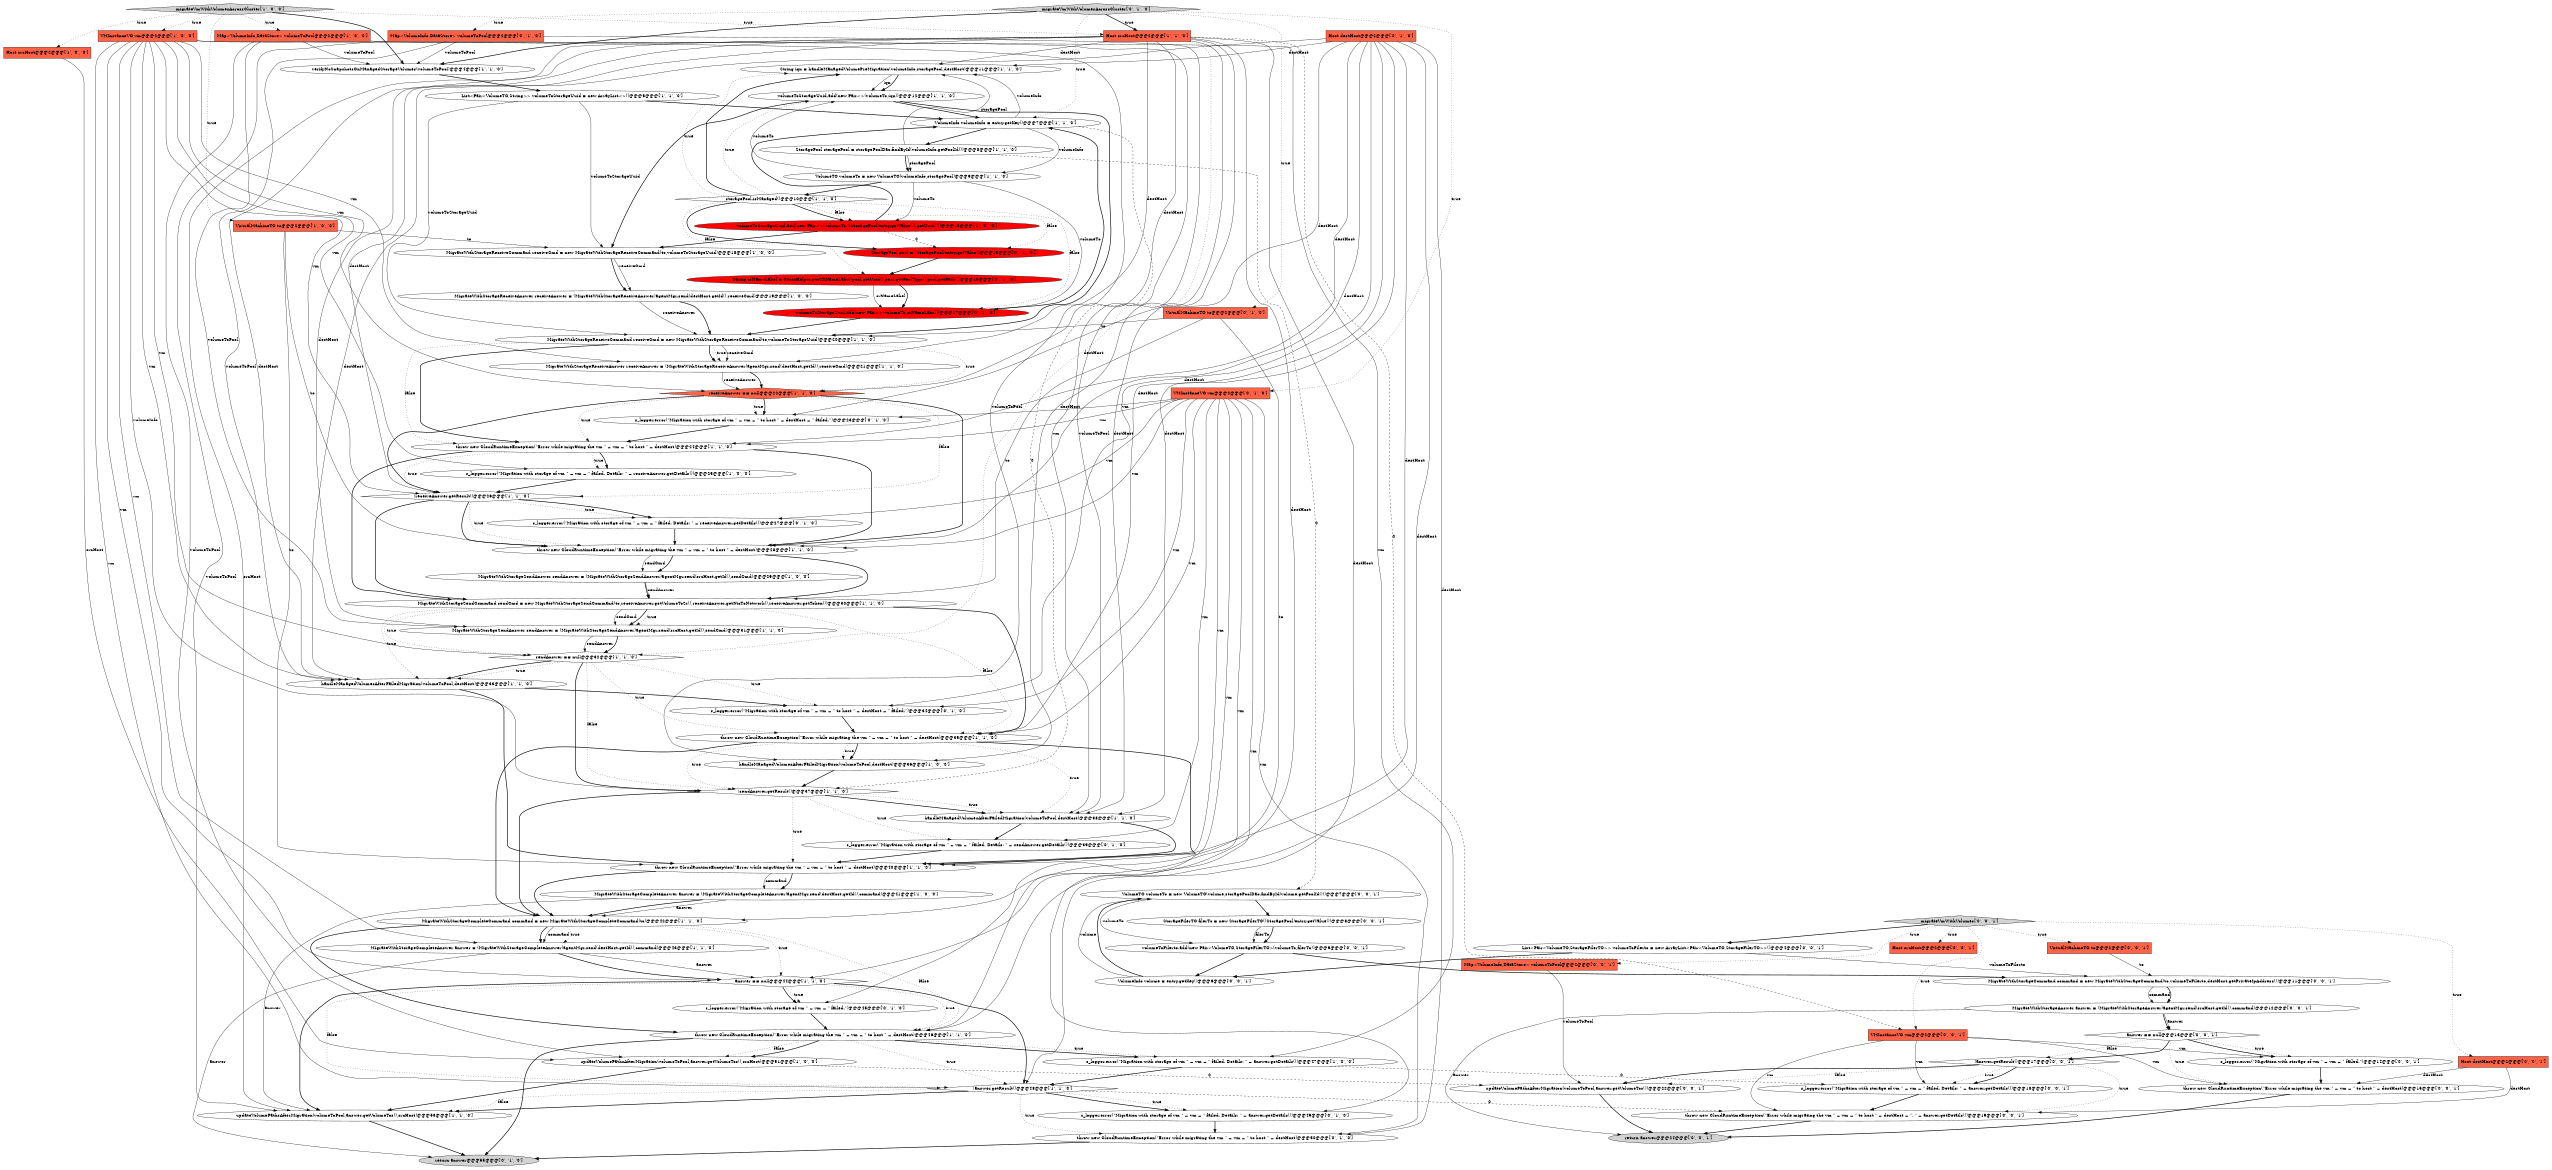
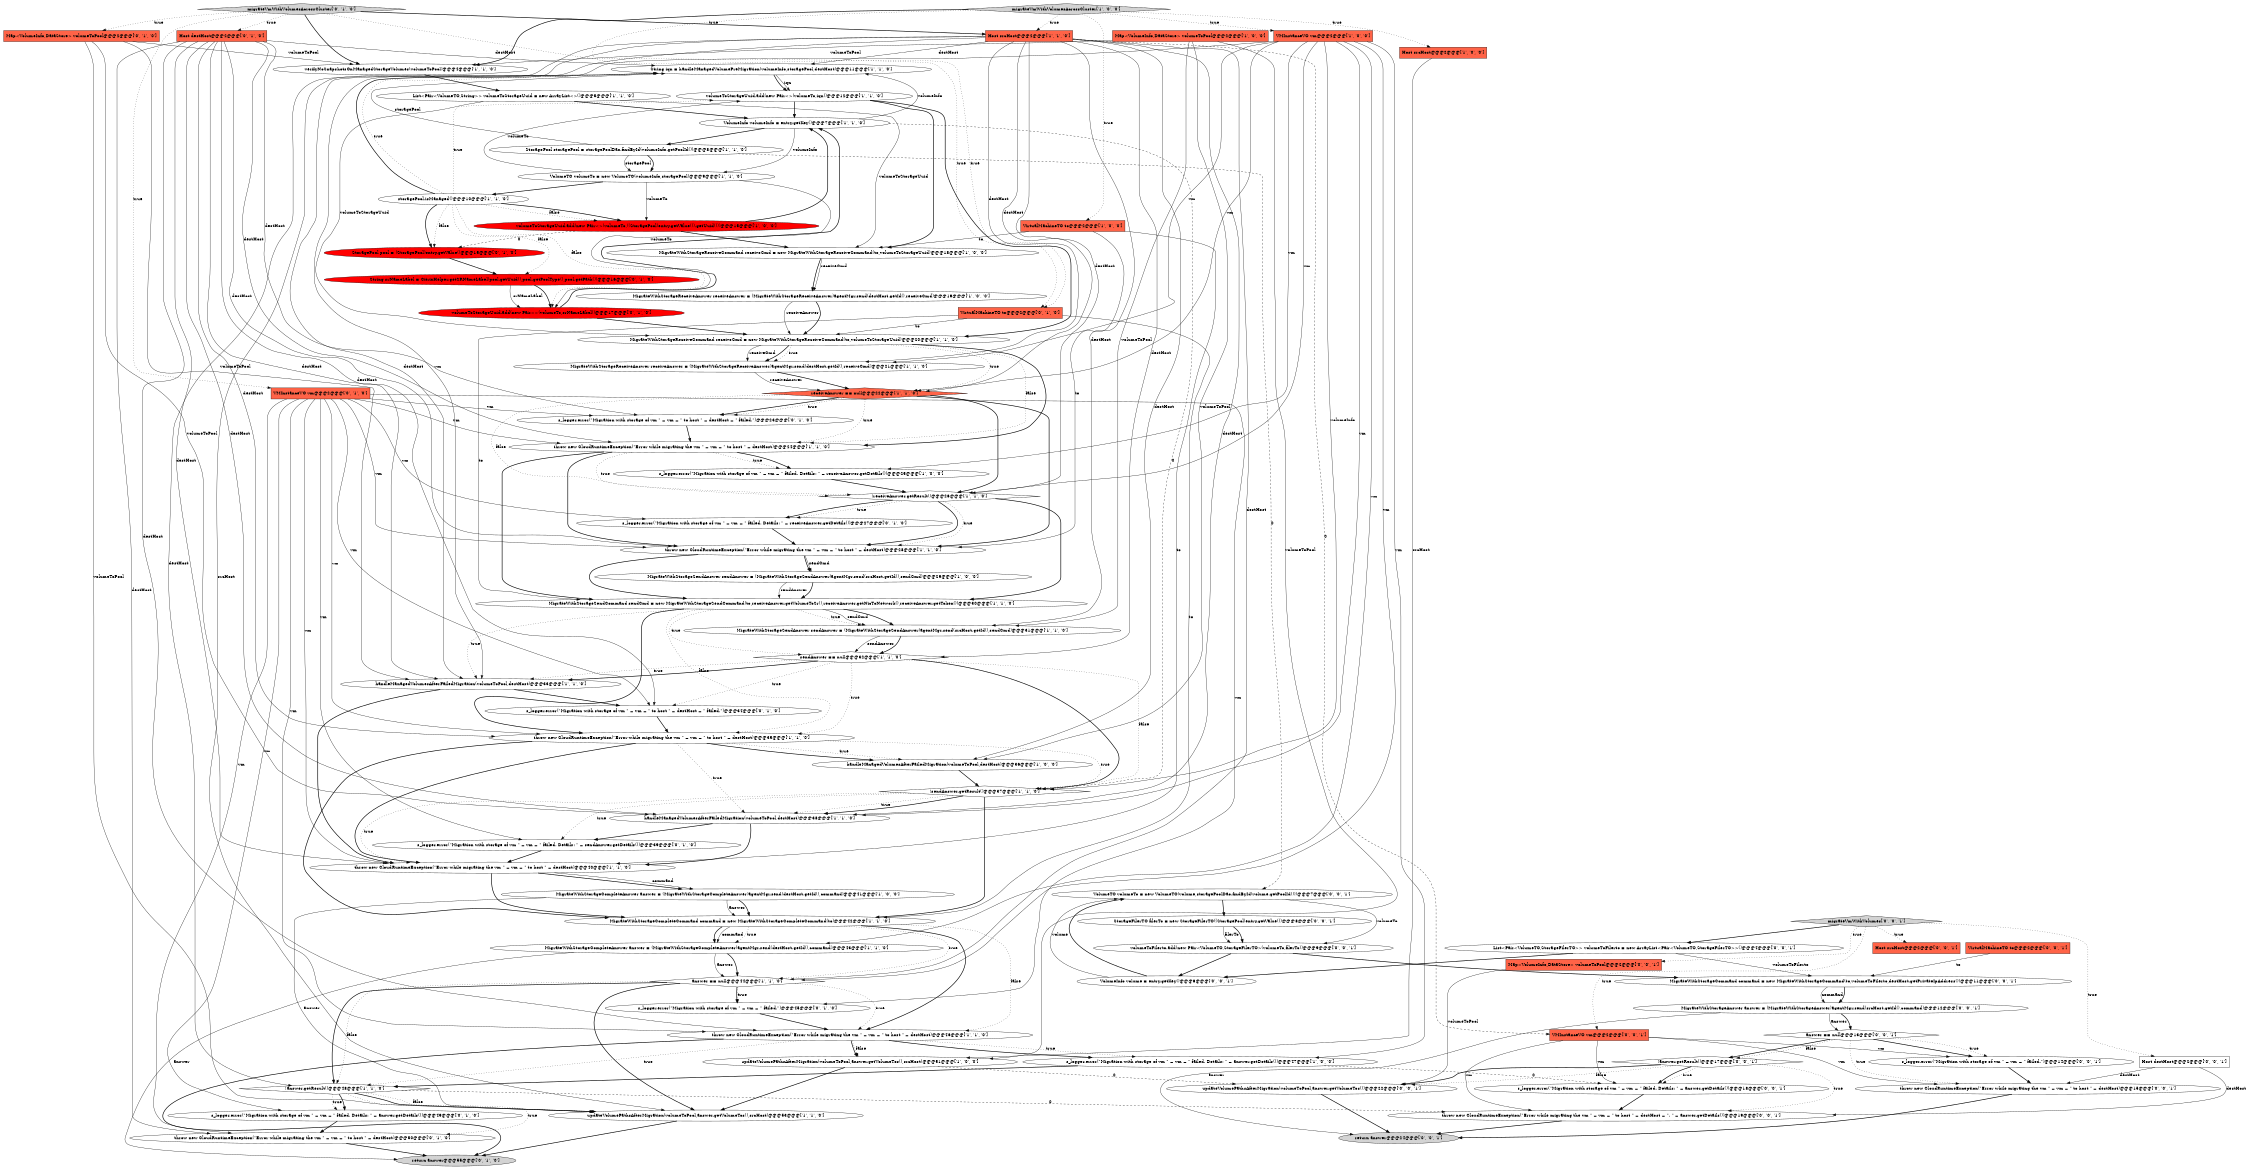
(259, 22) -> (730, 63)
(1076, 77) -> (264, 22)
(781, 199) -> (453, 199)
(1005, 436) -> (1138, 405)
(175, 483) -> none
(188, 873) -> none
(2024, 934) -> none
(2503, 1062) -> (2184, 1062)
